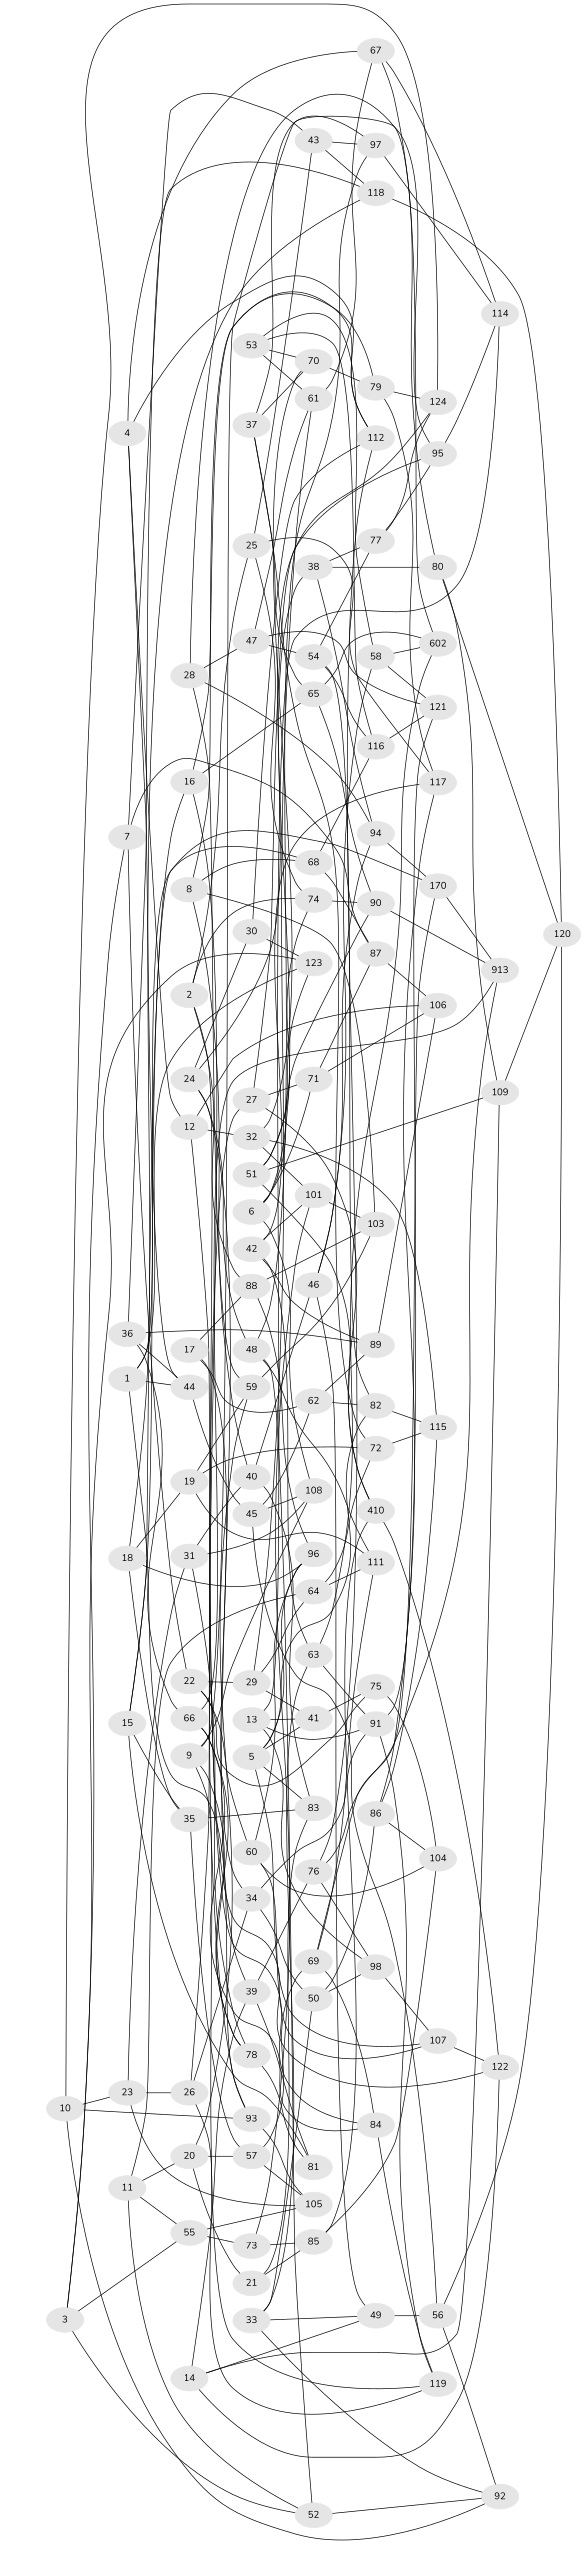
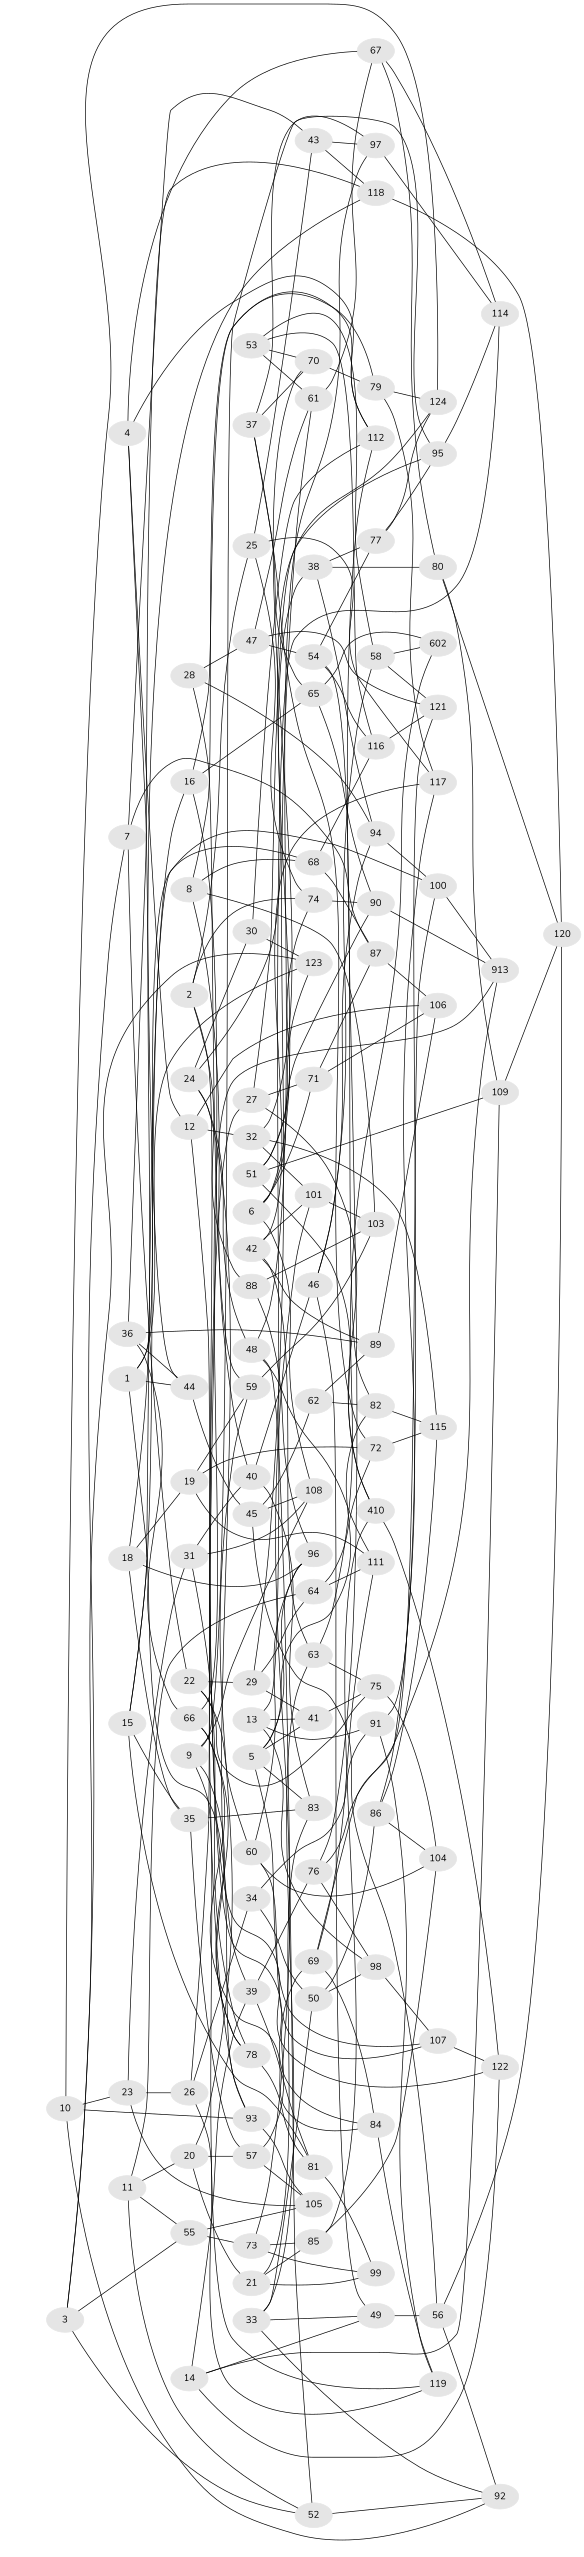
(317, 98) -> none
(438, 886) -> (438, 886)
(189, 1350) -> none
(341, 1687) -> (341, 1669)
none -> (376, 2274)
